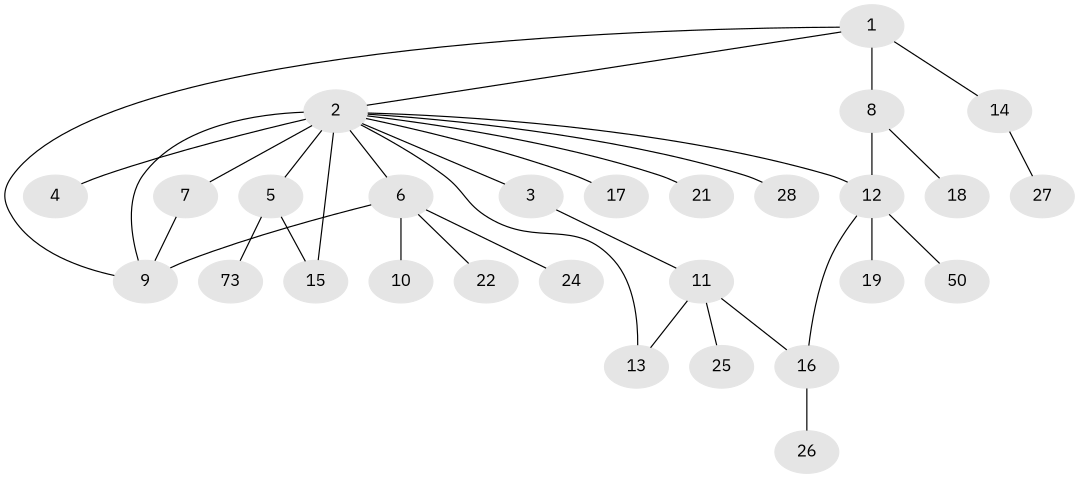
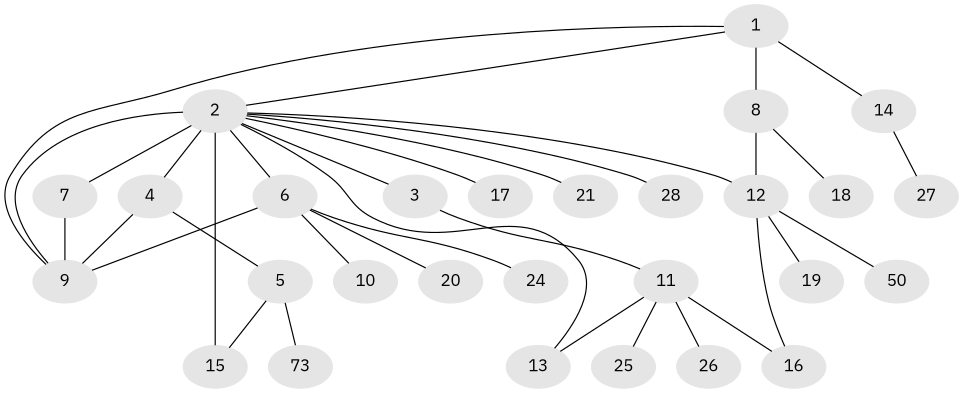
(303, 154) -> (224, 245)
none -> (108, 239)
(486, 282) -> (451, 282)
(807, 410) -> (687, 324)
